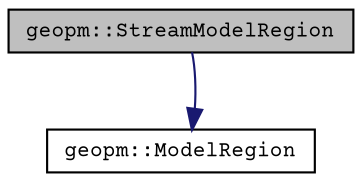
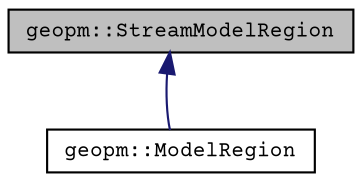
(195, 80) -> (167, 102)
